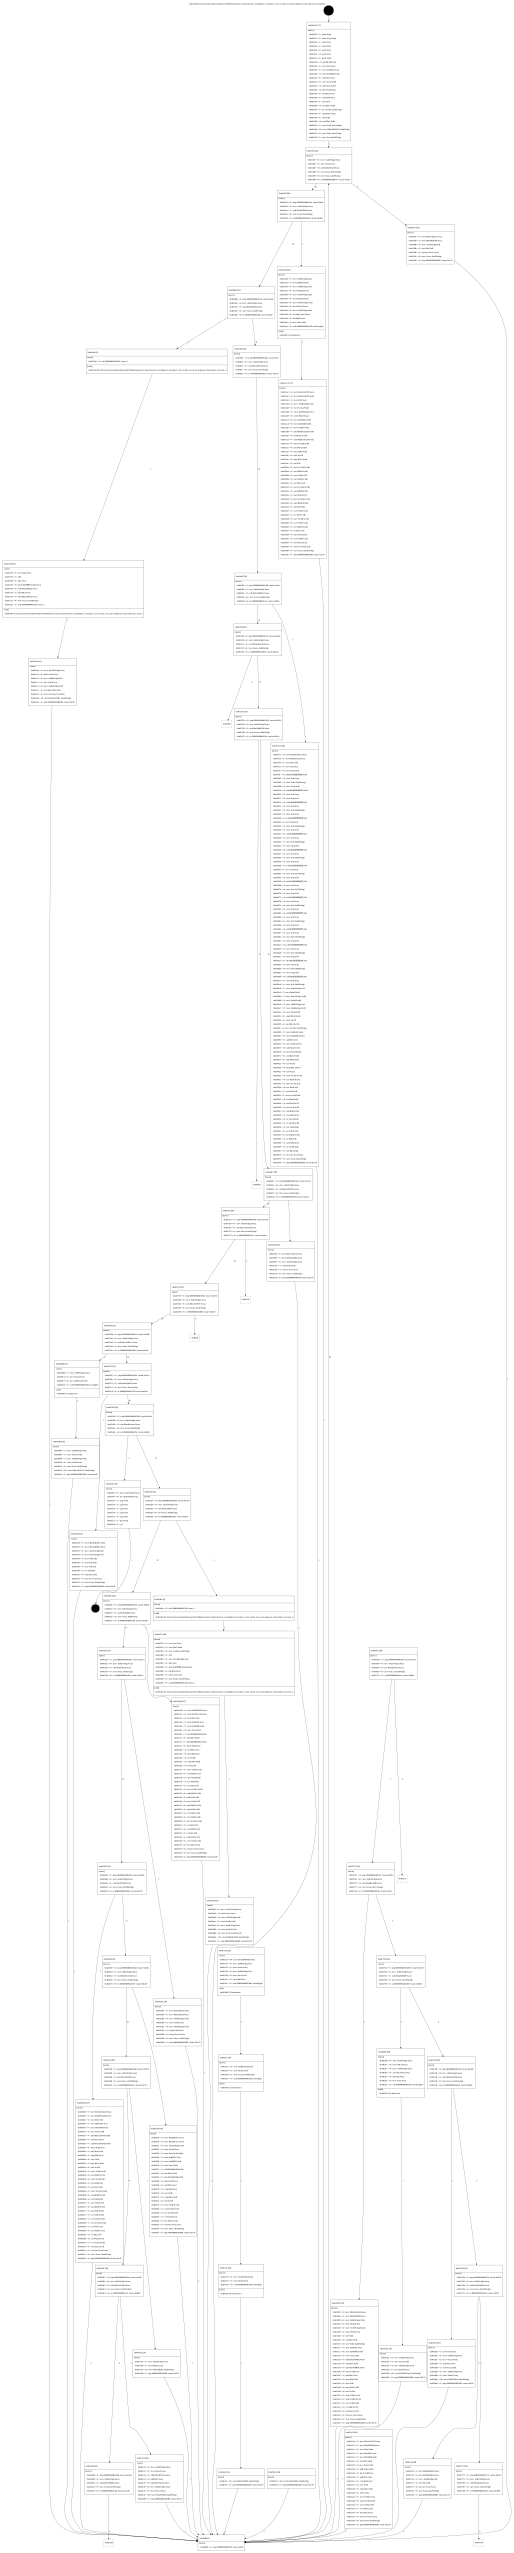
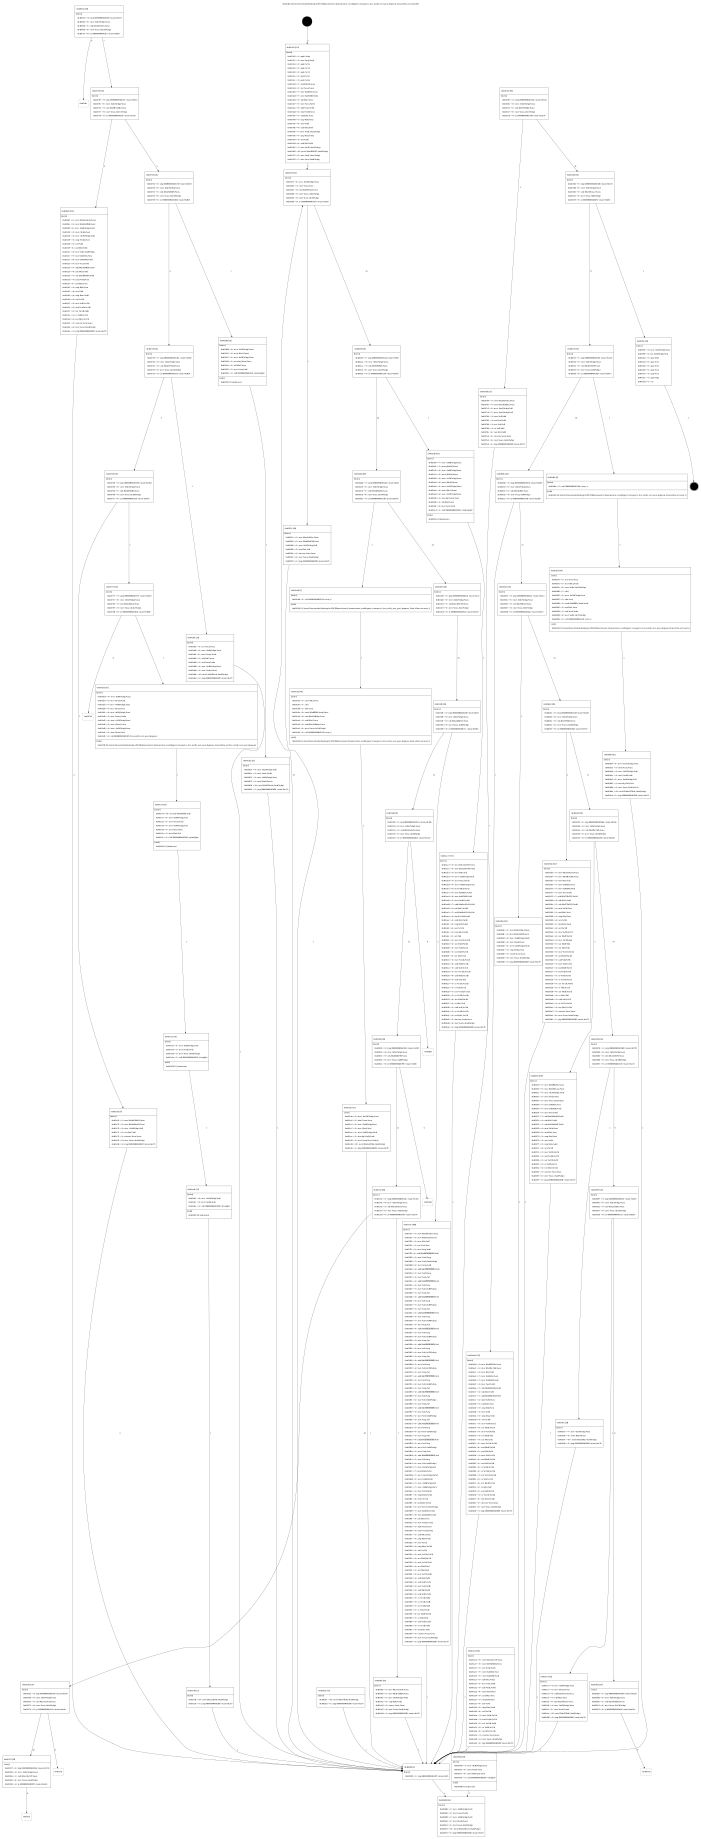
none -> (176, 717)
(127, 1338) -> none
(68, 2067) -> (439, 1788)
